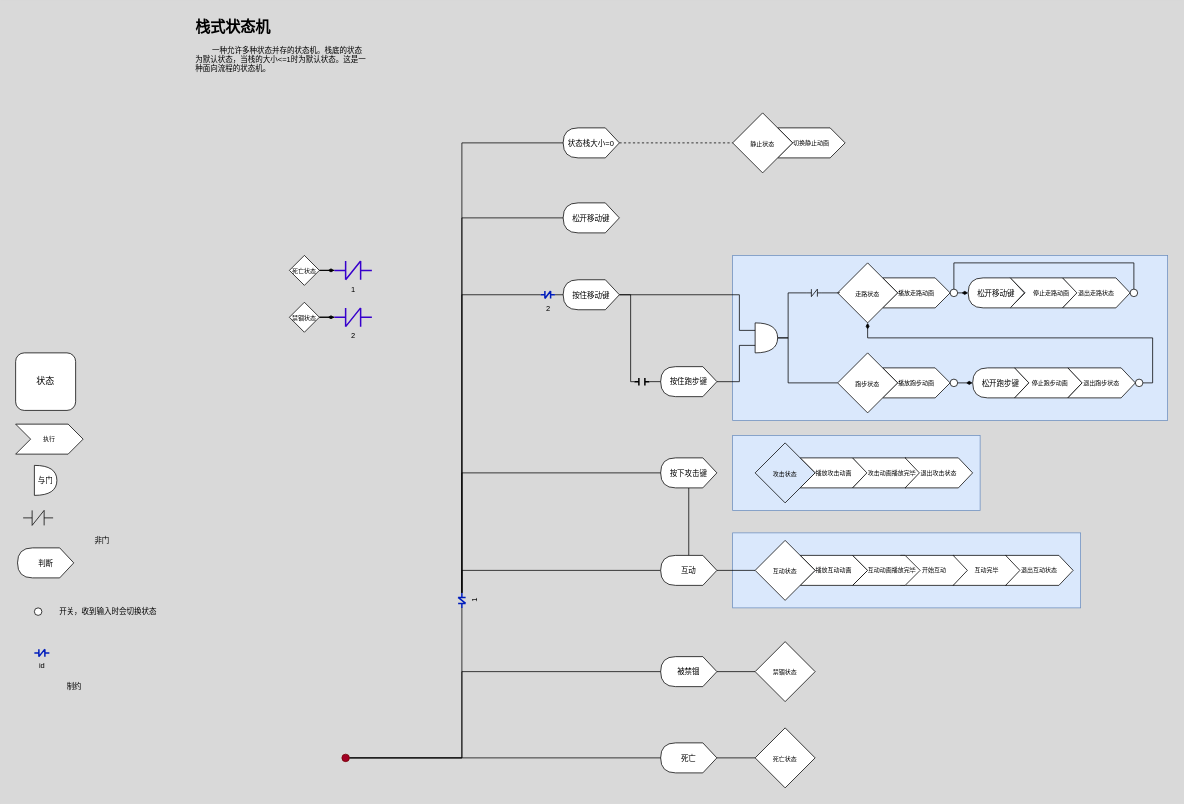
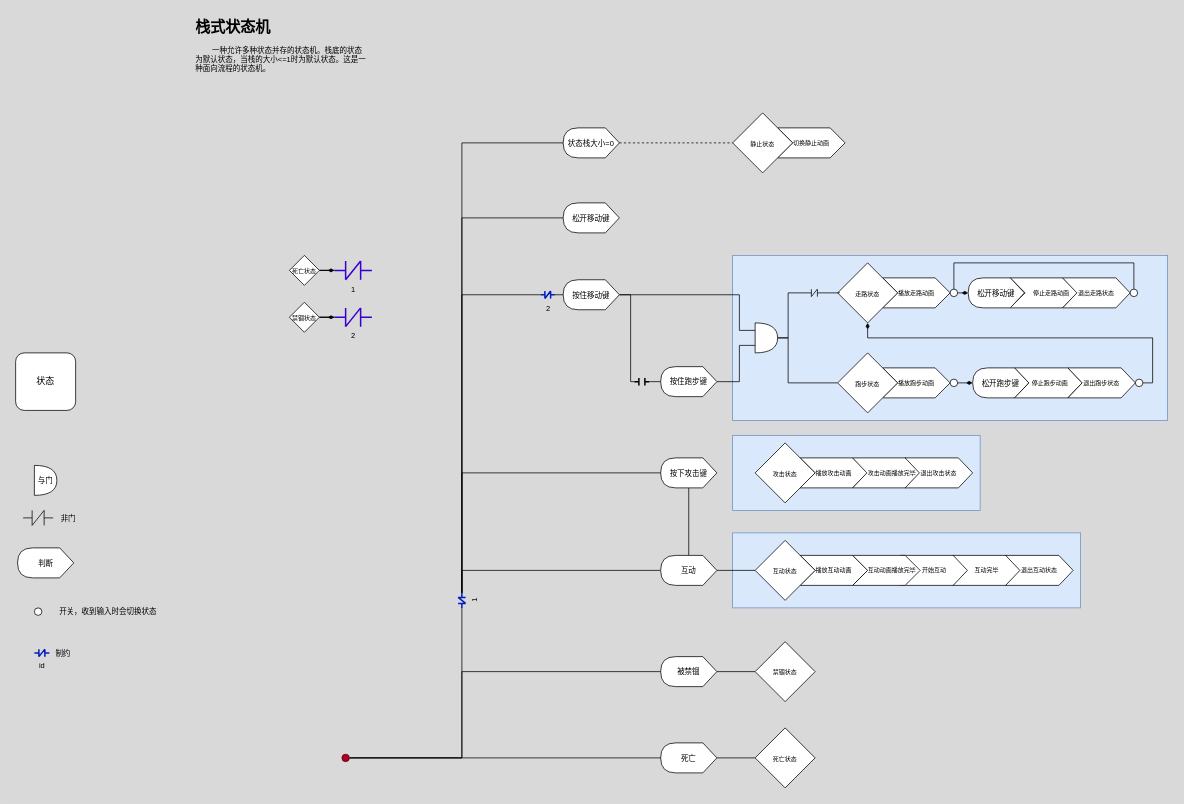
(49, 439) -> none
(785, 473) -> (785, 473)
(102, 540) -> (68, 518)
(74, 687) -> (62, 653)
